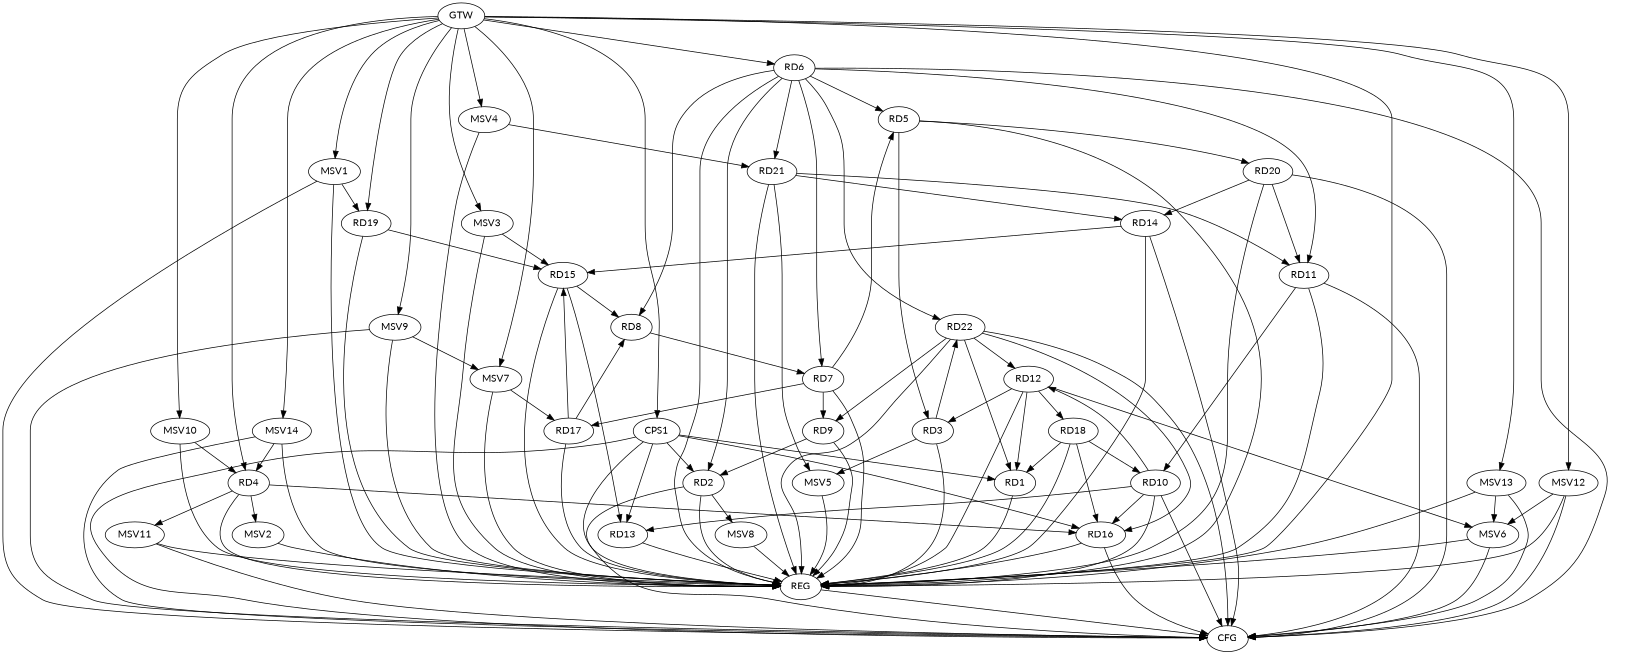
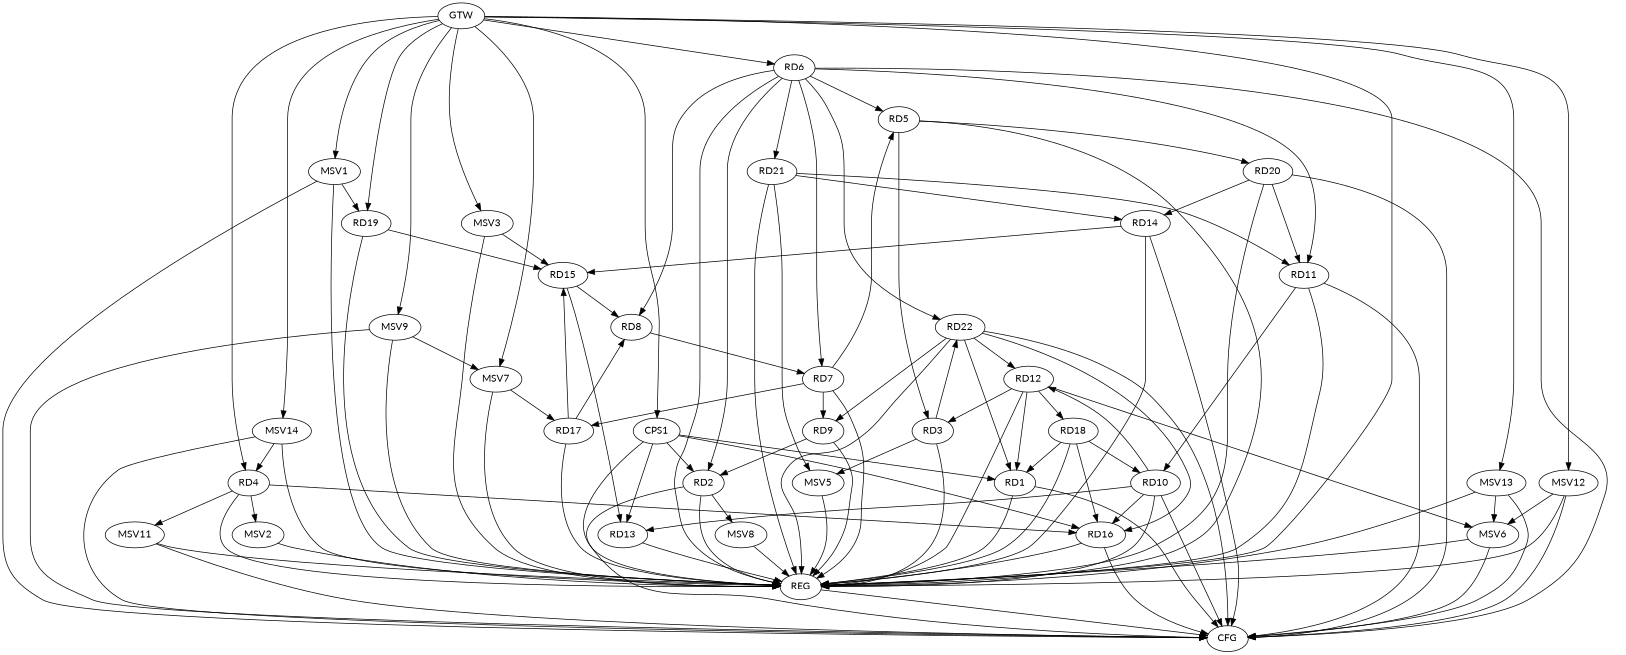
(484, 120) -> none
(180, 431) -> none
(546, 524) -> none
(347, 613) -> (1133, 523)
